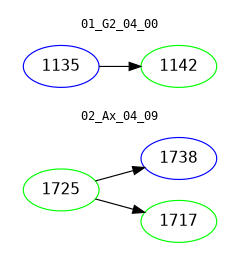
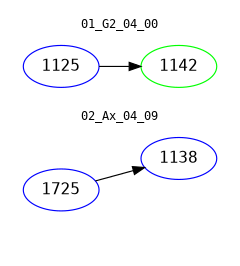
(61, 66) -> (61, 66)
(179, 158) -> (179, 158)
(61, 190) -> (61, 190)
(179, 221) -> none
